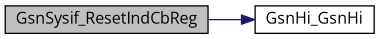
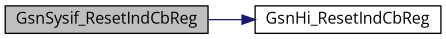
(315, 20) -> (348, 20)
